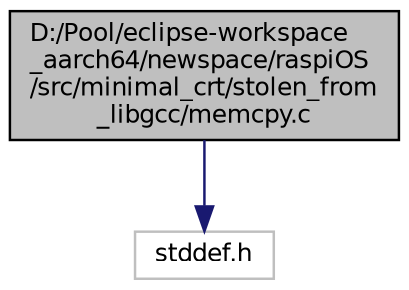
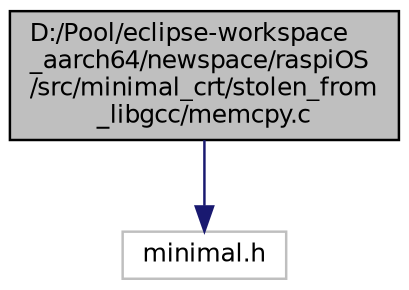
(204, 255) -> (204, 255)
